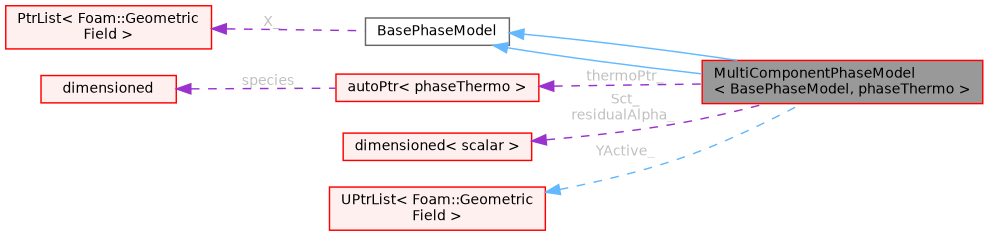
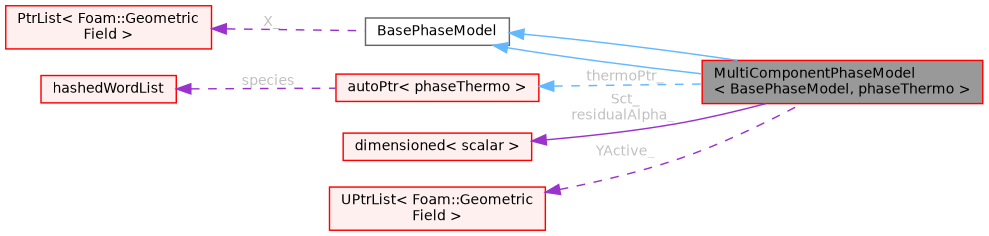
(628, 85) -> (628, 85)
(109, 89) -> (109, 89)
(657, 127) -> (657, 127)
(684, 157) -> (684, 157)
